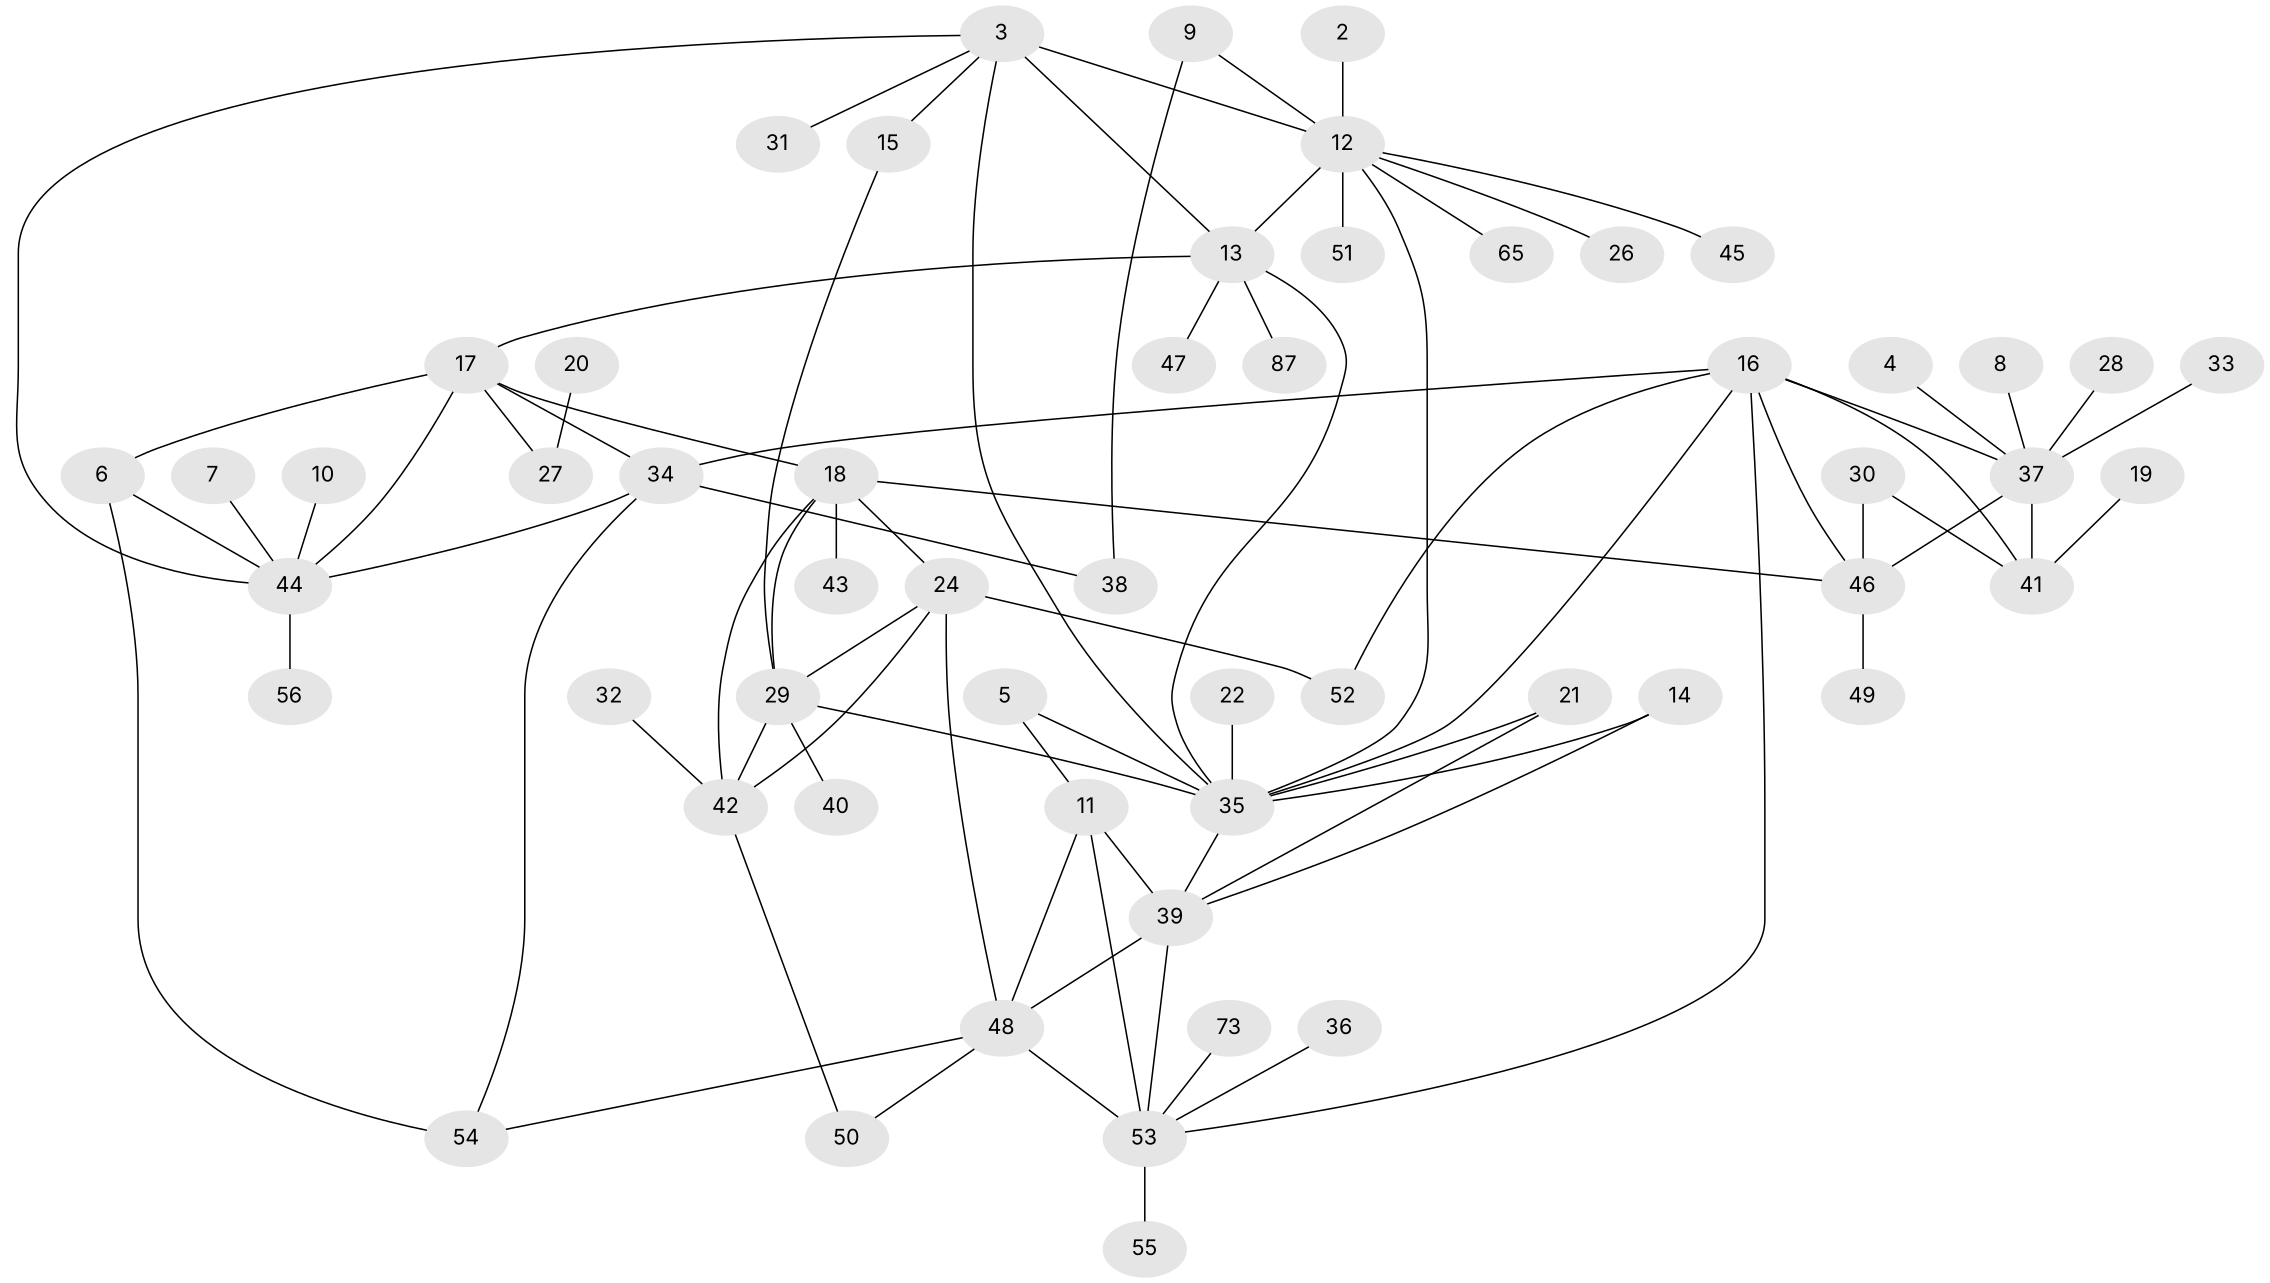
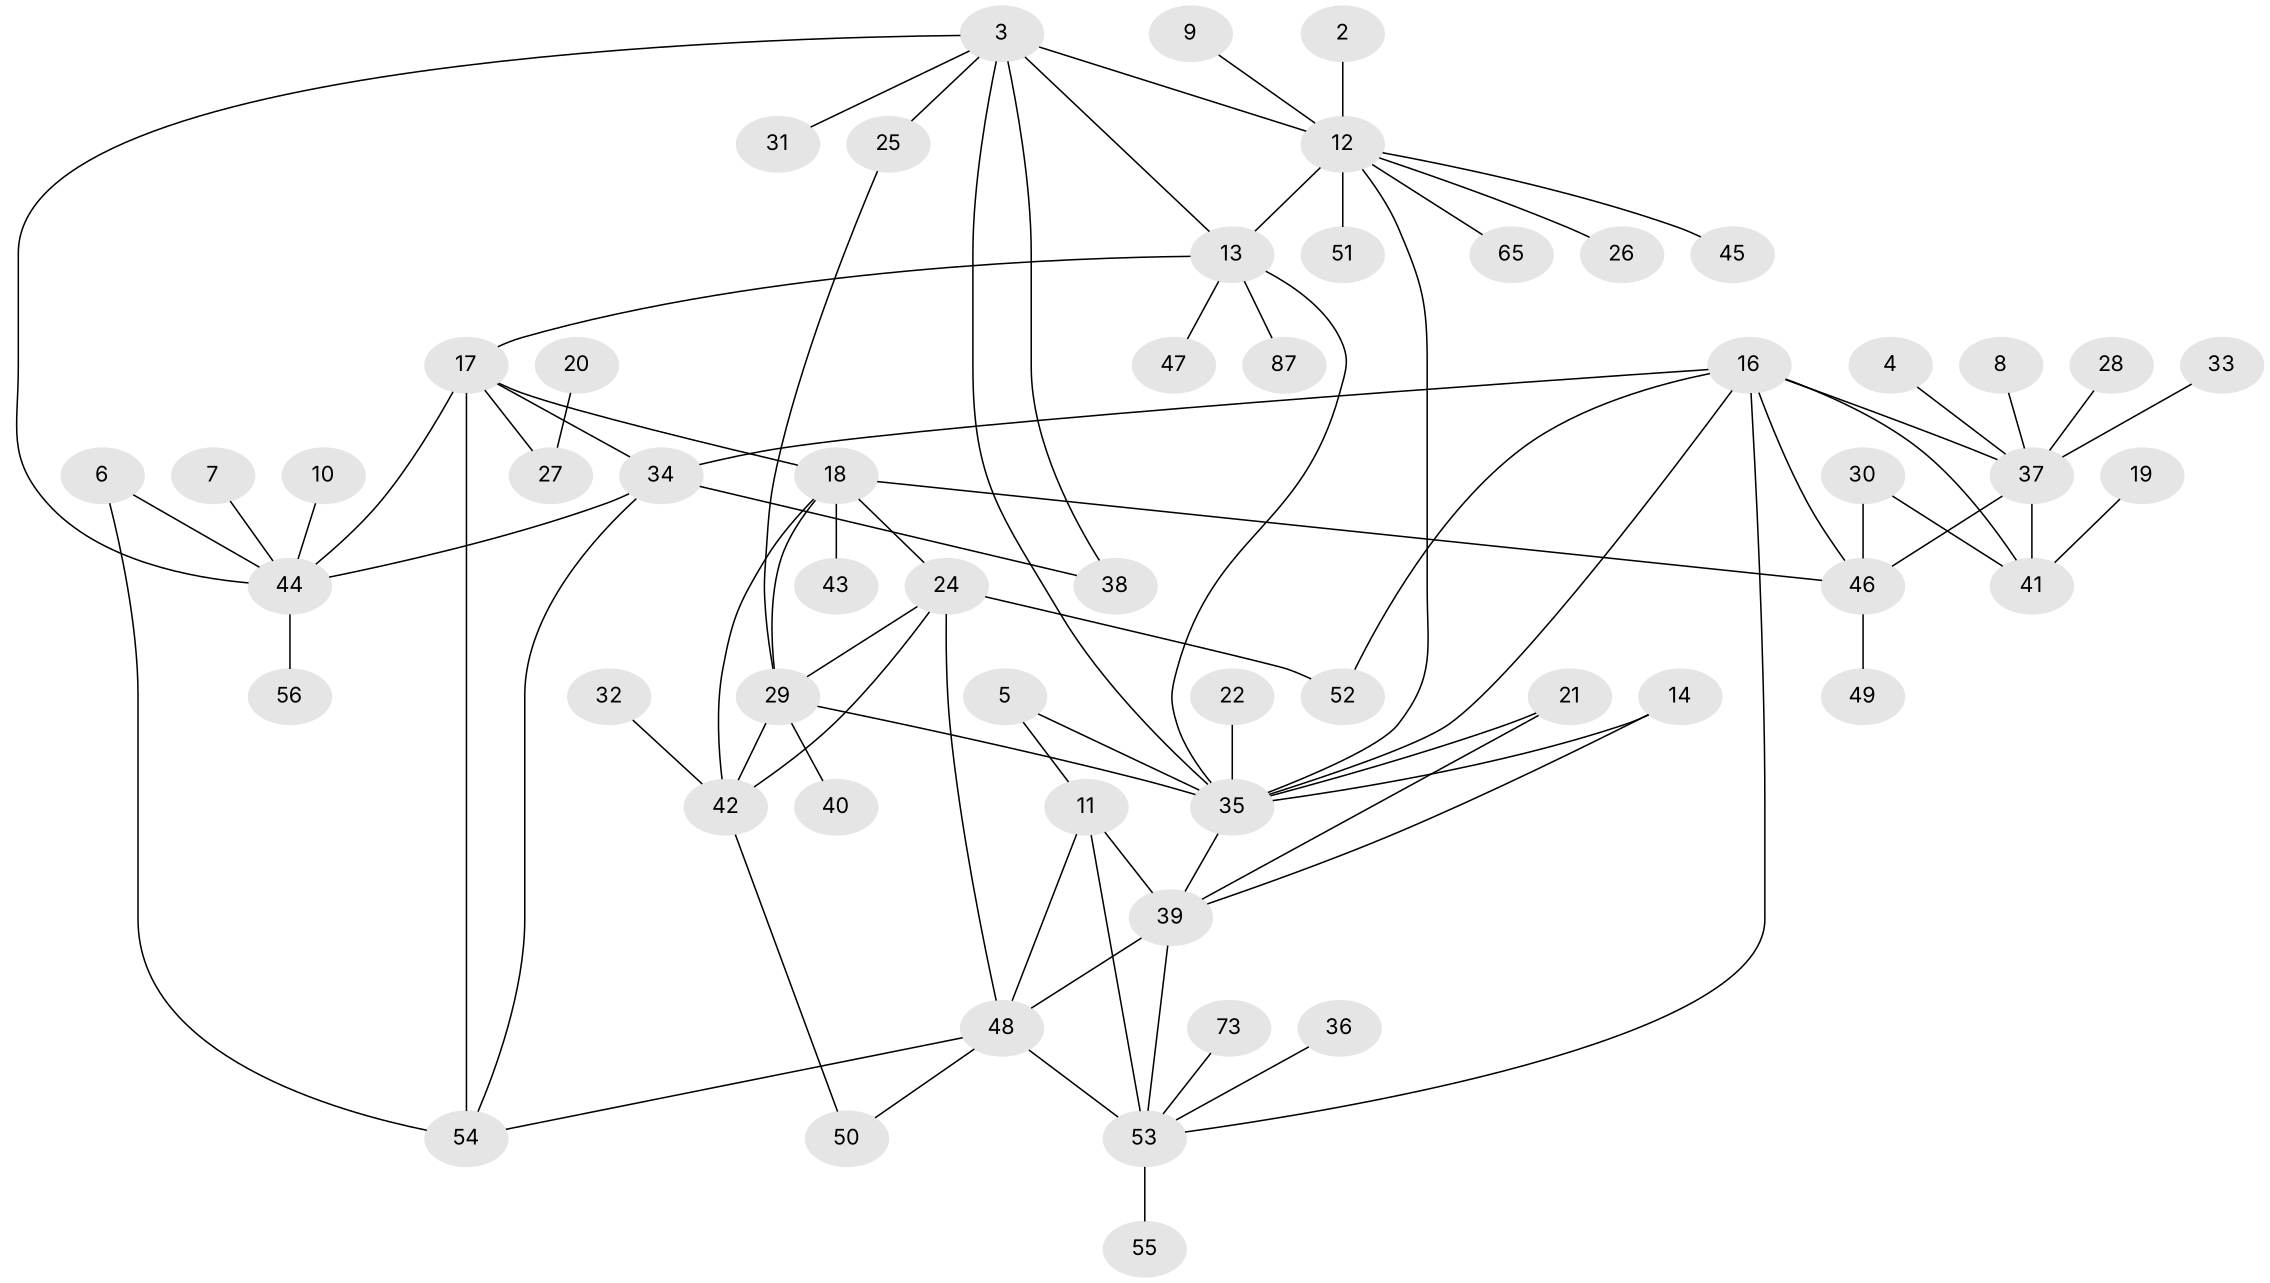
(888, 144) -> (888, 144)
(1123, 307) -> (1031, 317)
(279, 410) -> (466, 752)
